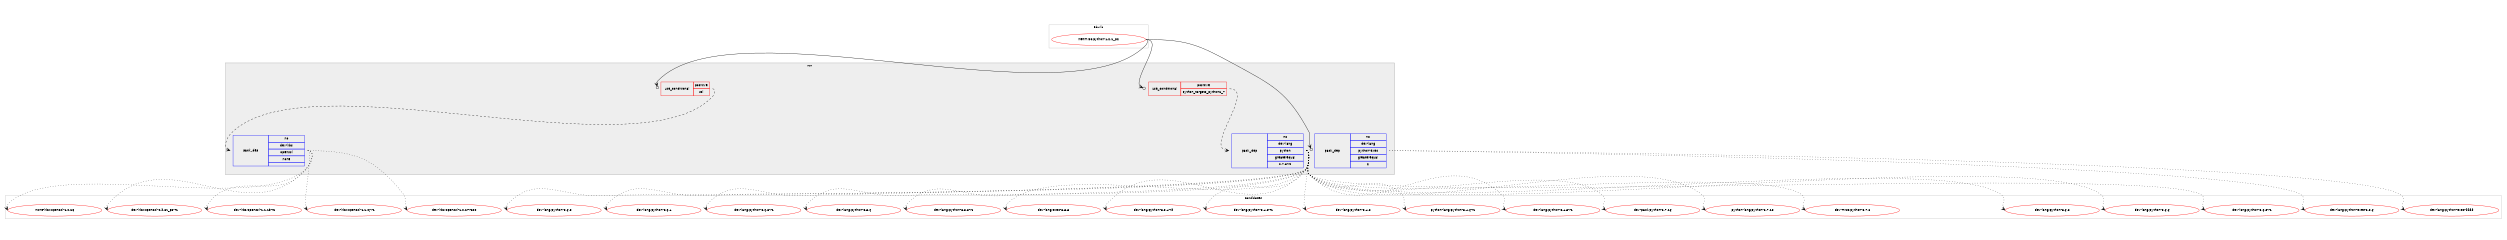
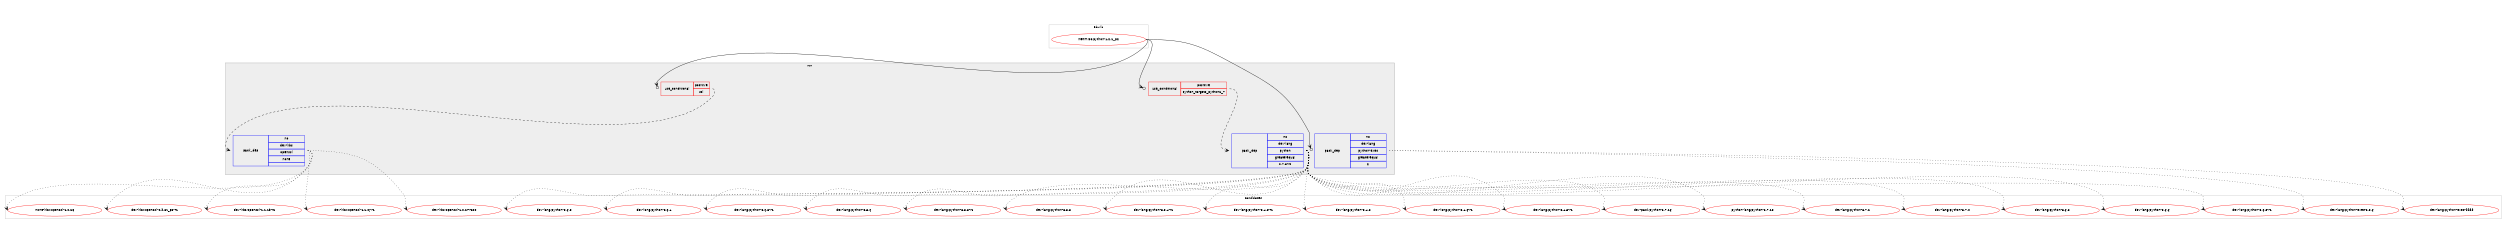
(1054, 210) -> (1054, 210)
(1153, 210) -> (1153, 210)
(1453, 210) -> (1453, 210)
(1853, 210) -> (1853, 210)
none -> (1952, 210)
